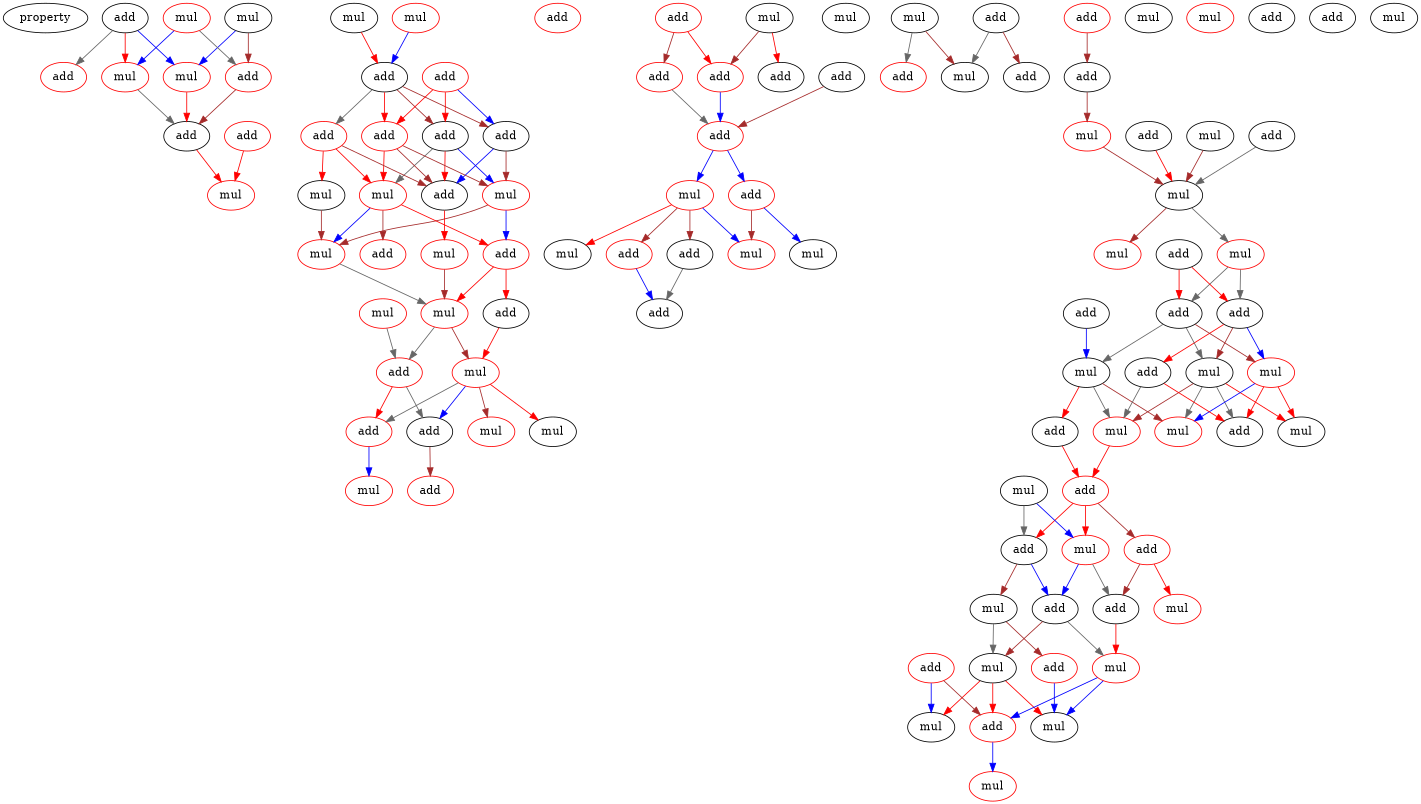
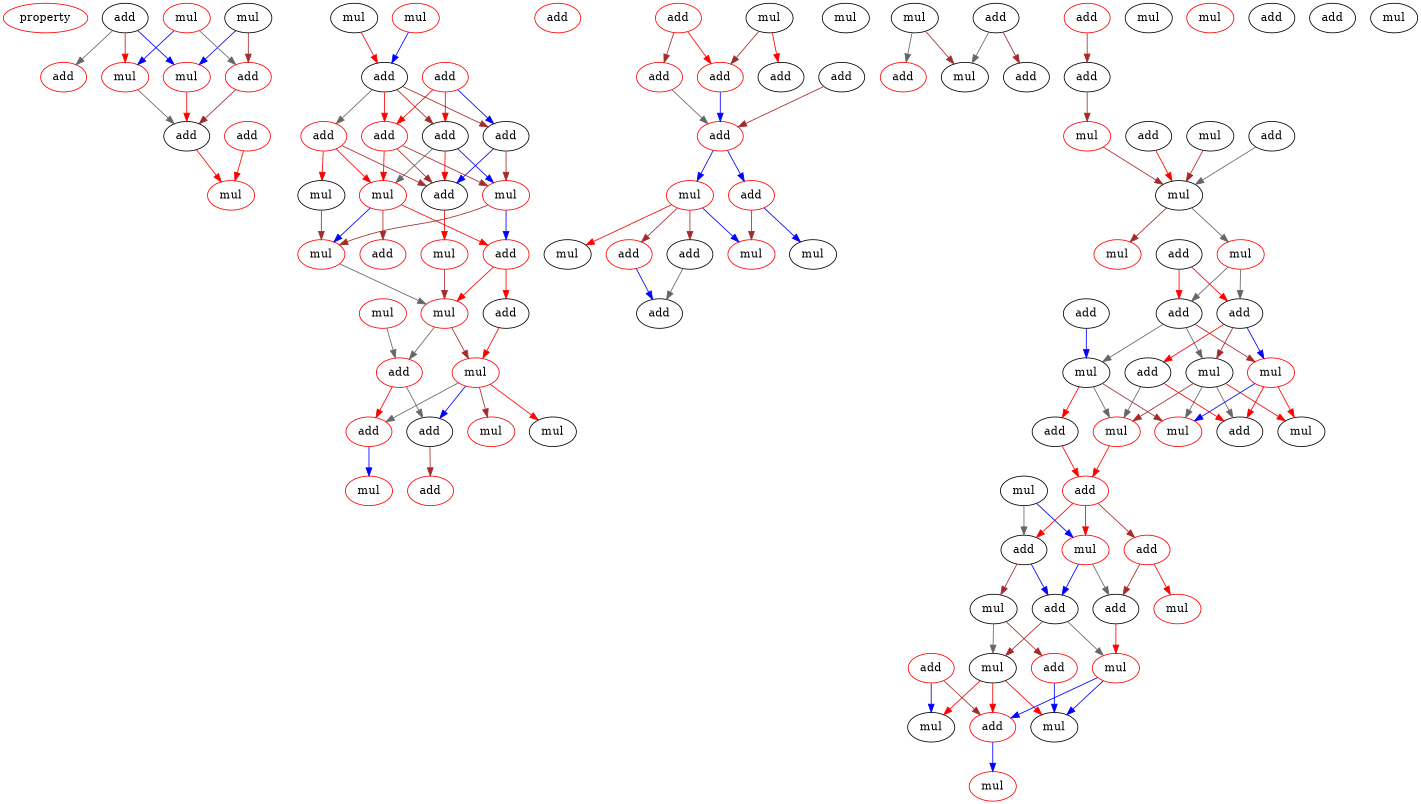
(46, 18) -> (46, 18)
